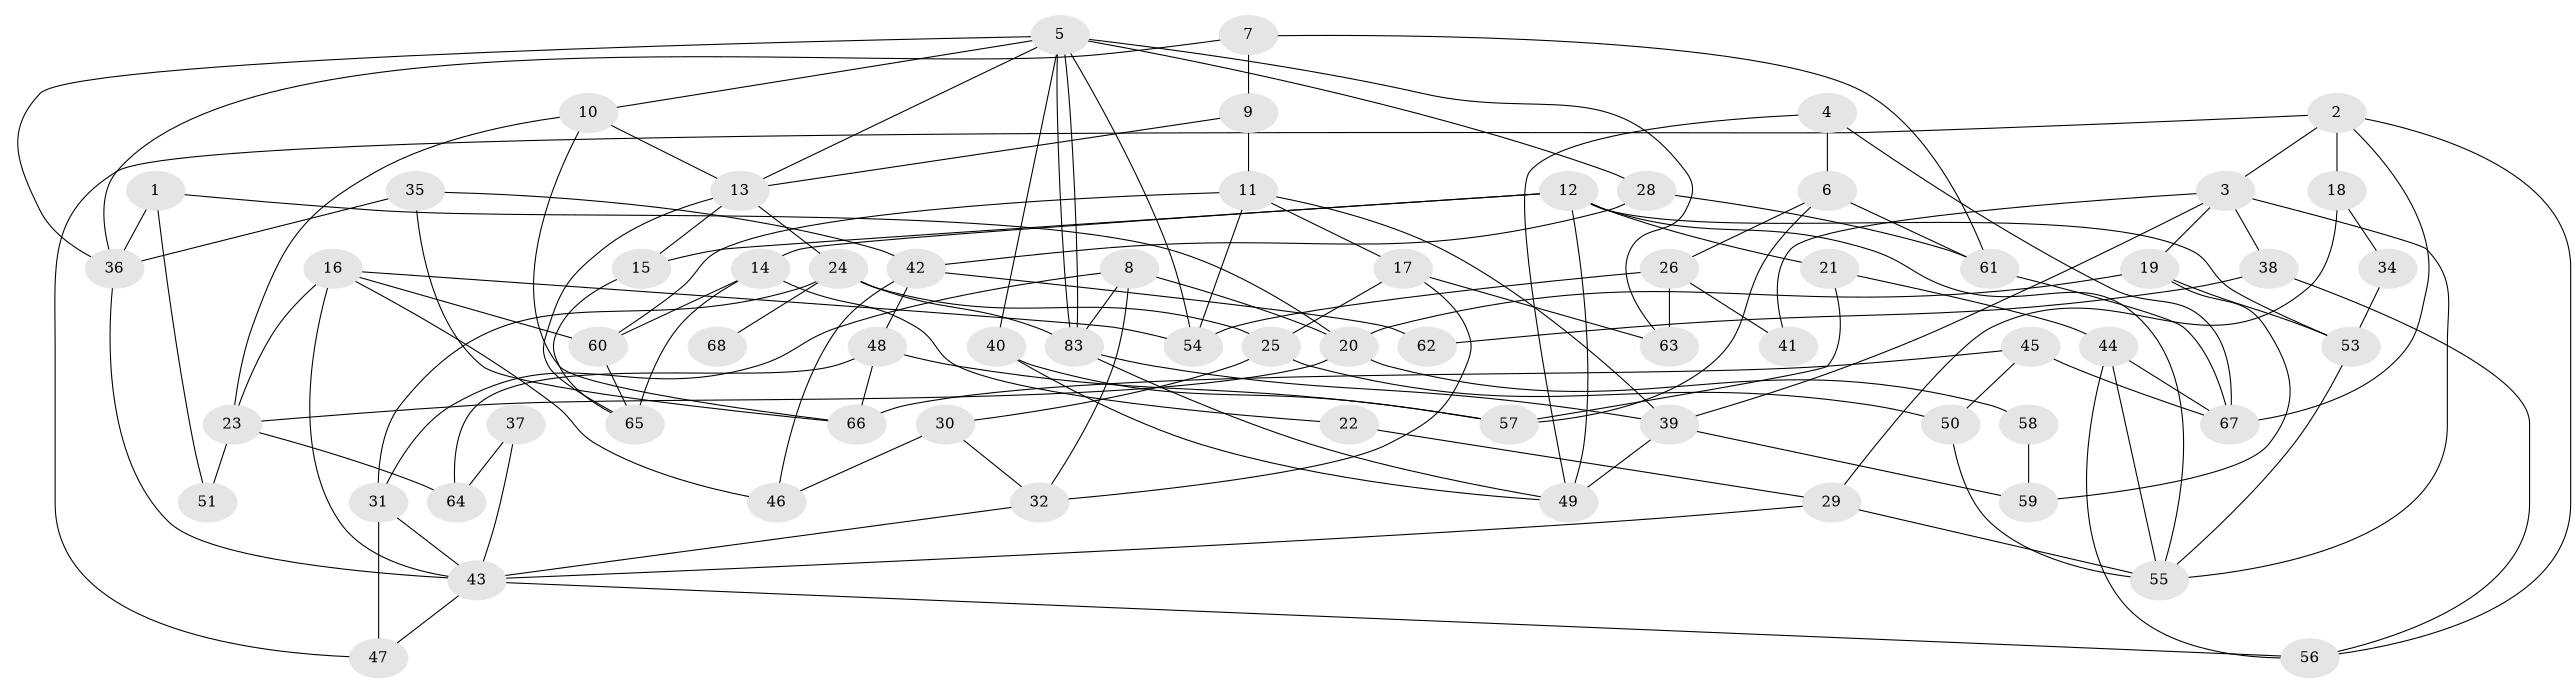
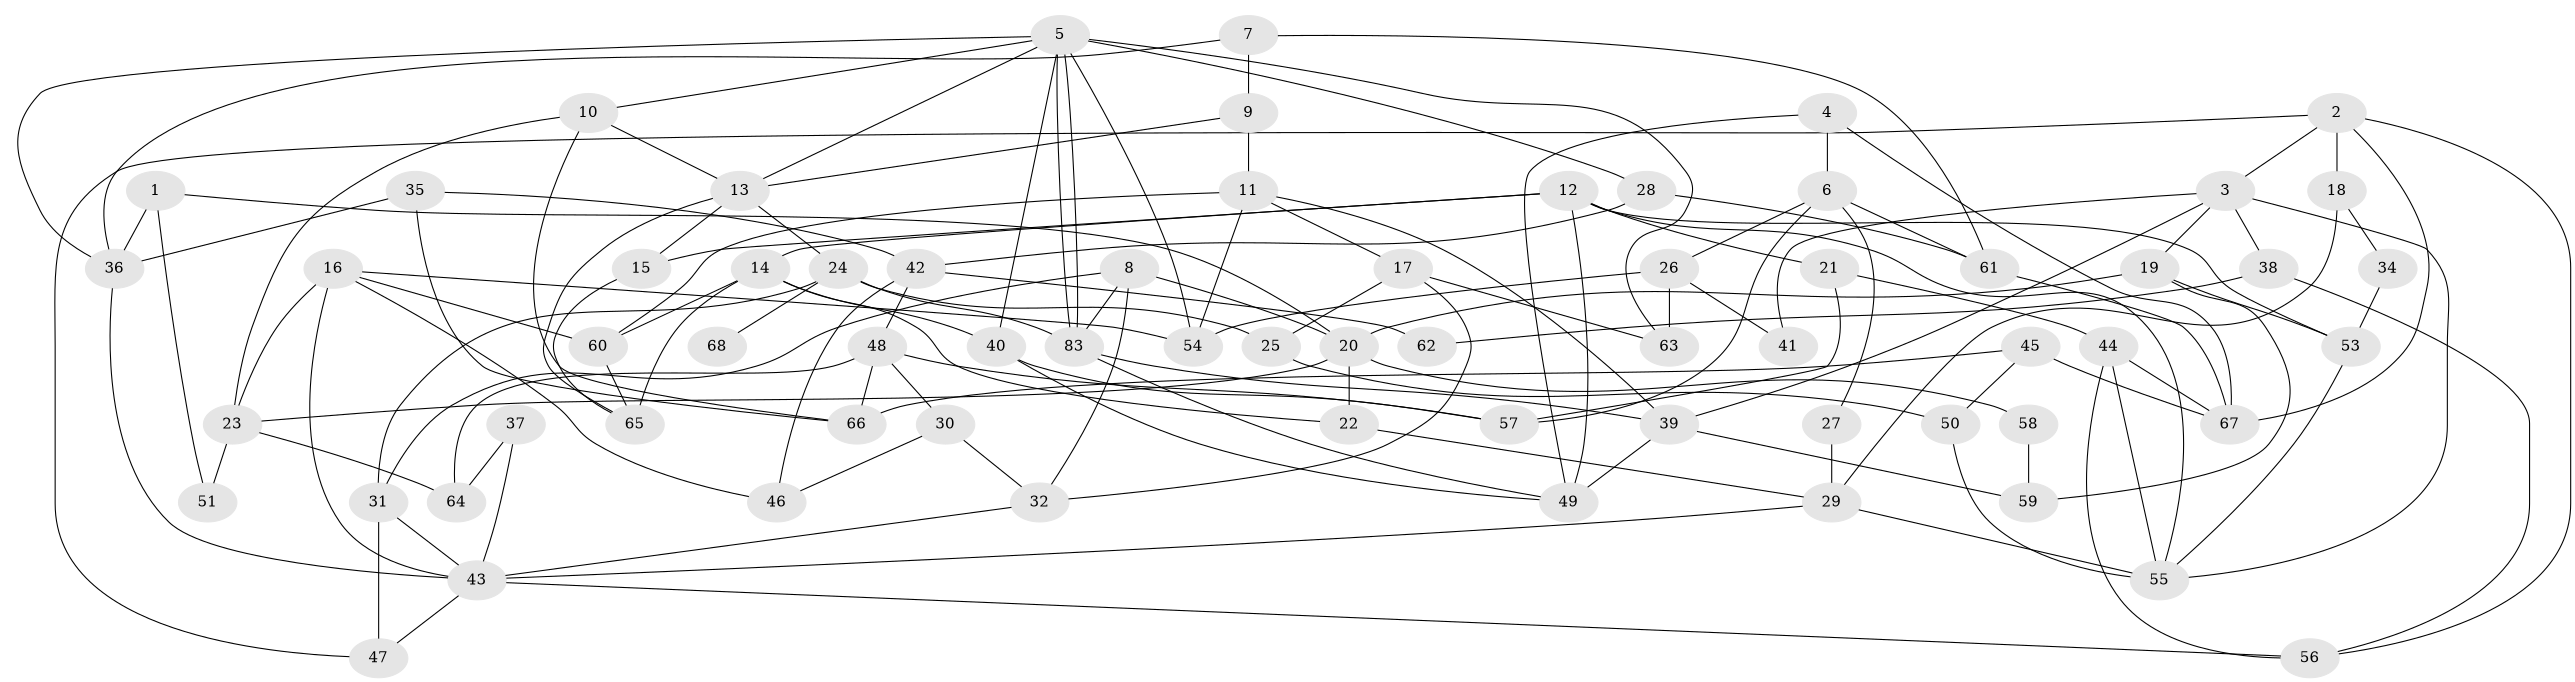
none -> (926, 319)
none -> (1349, 386)
(1079, 404) -> (912, 386)
none -> (1832, 425)
